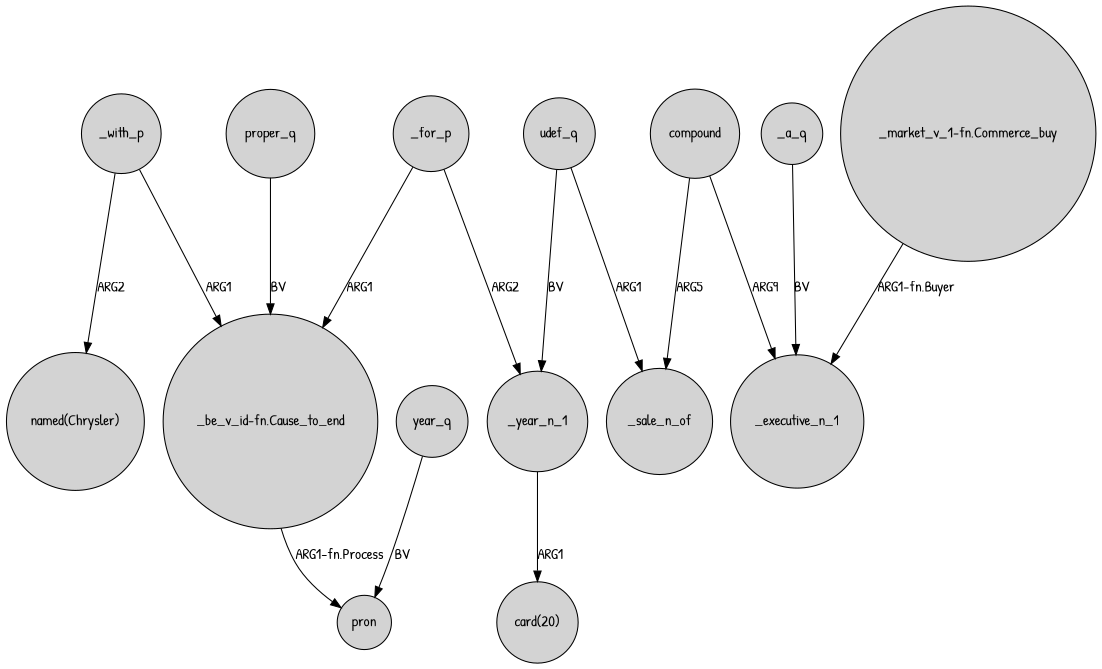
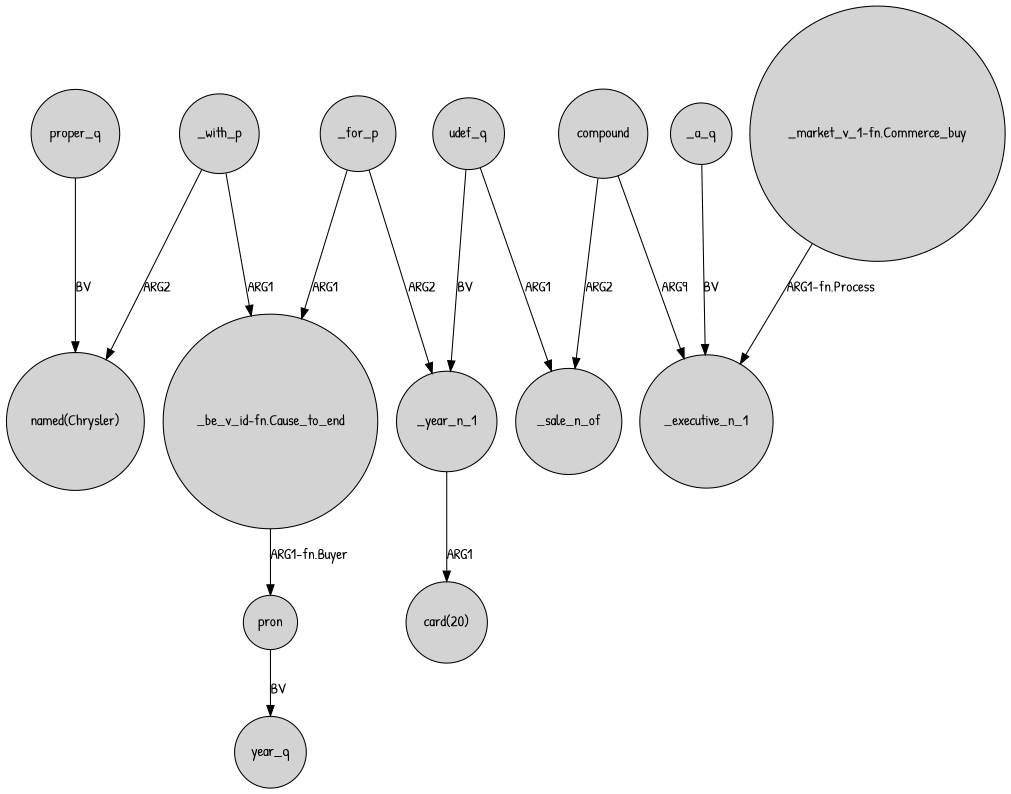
(270, 241) -> (75, 260)
(690, 288) -> (600, 288)
(916, 288) -> (831, 288)
(402, 522) -> (270, 677)
(340, 555) -> (309, 555)
